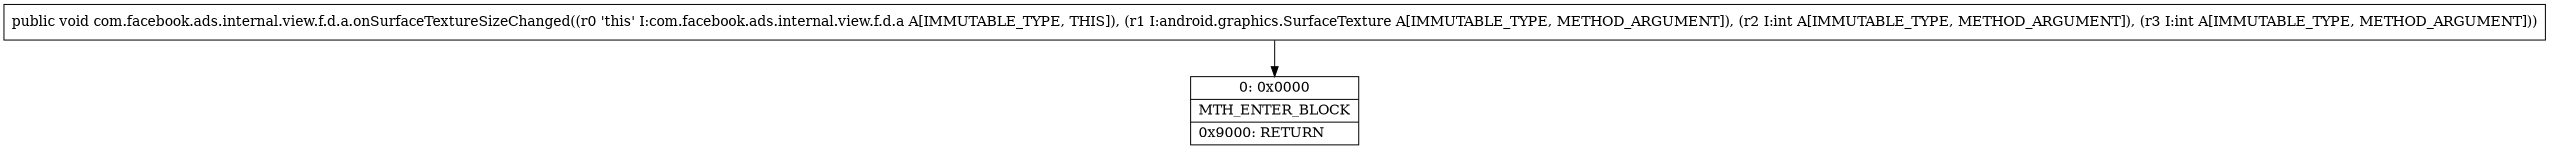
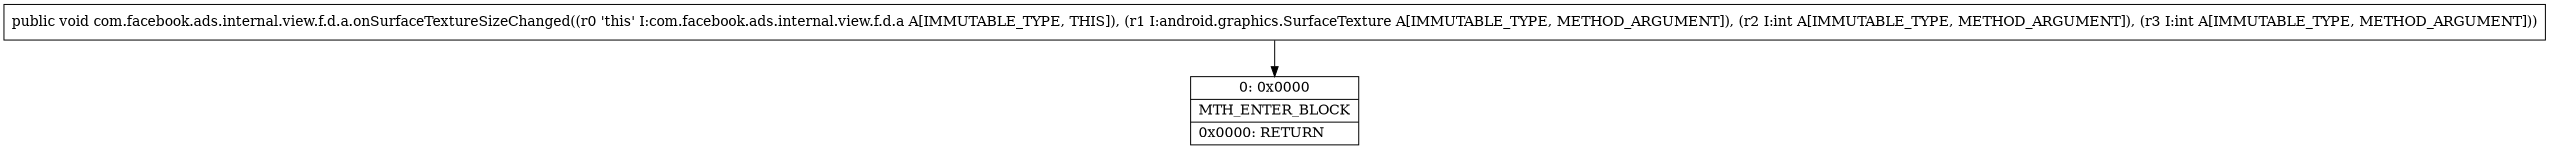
(1268, 133) -> (1268, 133)
